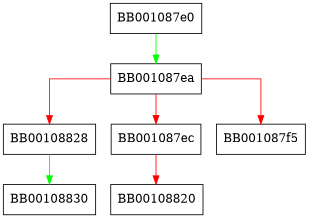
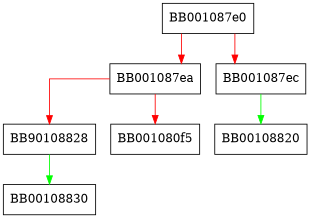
(156, 44) -> (181, 44)
(156, 105) -> (235, 44)
(49, 139) -> (49, 139)
(261, 139) -> (155, 139)
(156, 165) -> (261, 105)
